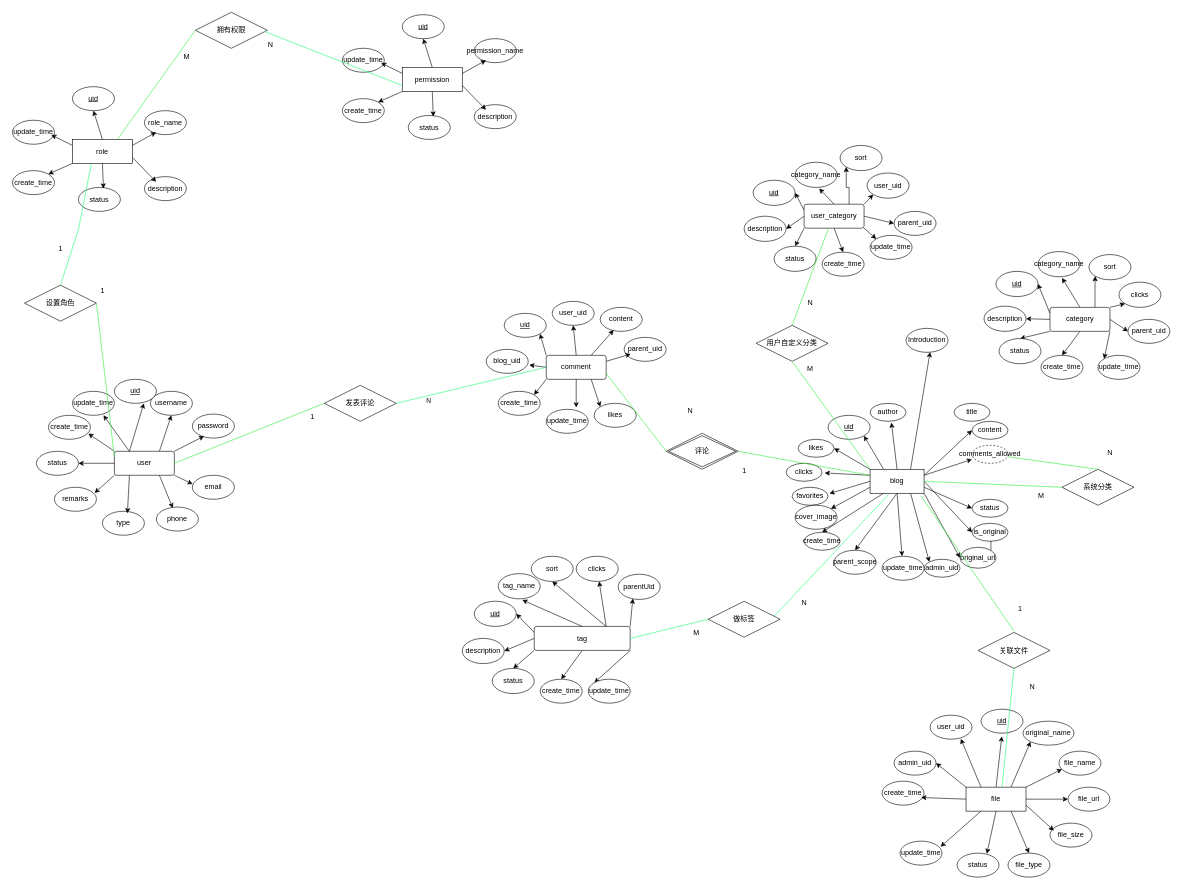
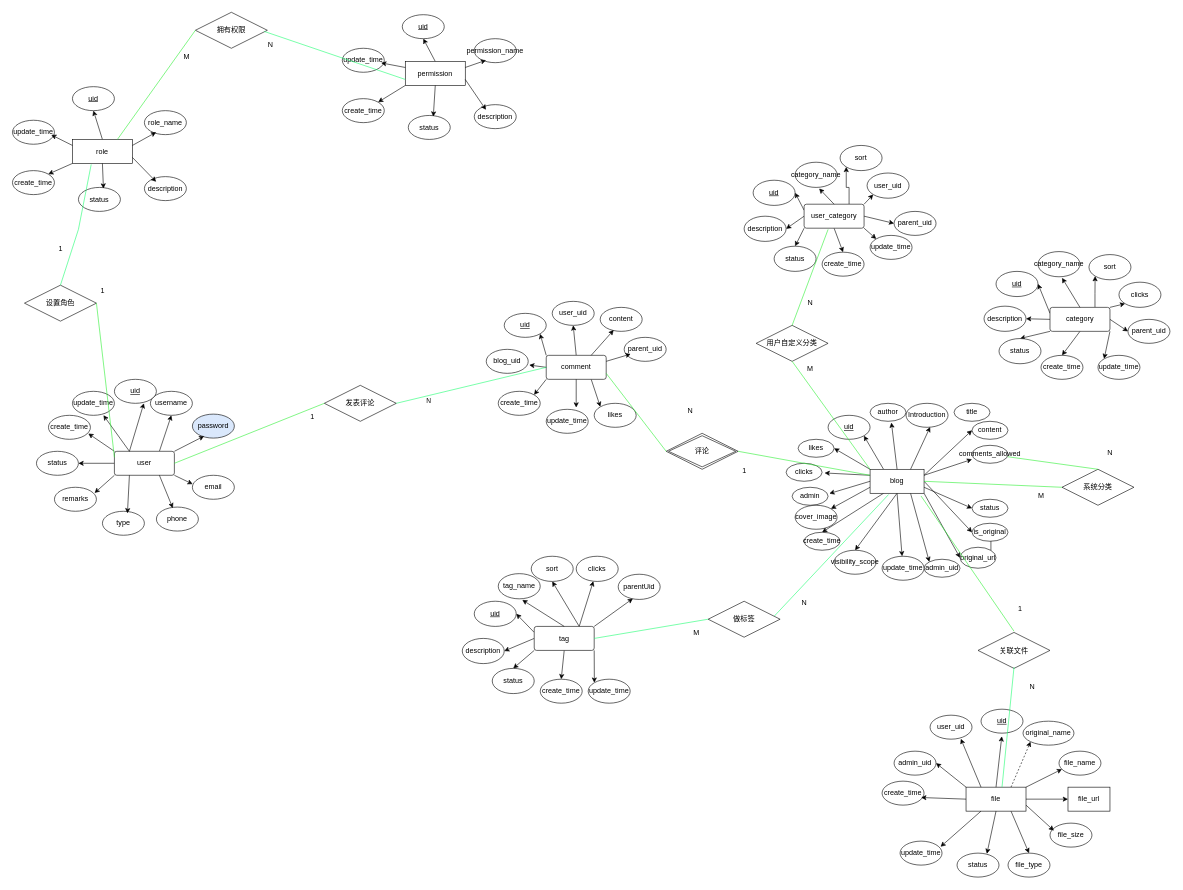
(432, 80) -> (435, 74)
(927, 341) -> (927, 416)
(213, 426) -> (213, 426)
(990, 455) -> (990, 455)
(810, 497) -> (810, 497)
(855, 563) -> (855, 563)
(582, 639) -> (564, 639)
(1021, 766) -> (1021, 766)
(1089, 800) -> (1089, 800)
